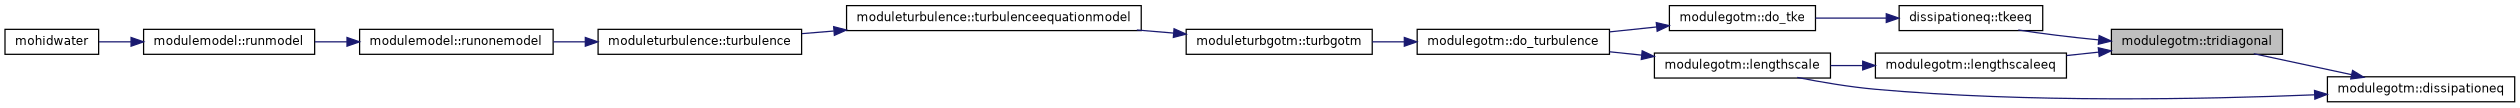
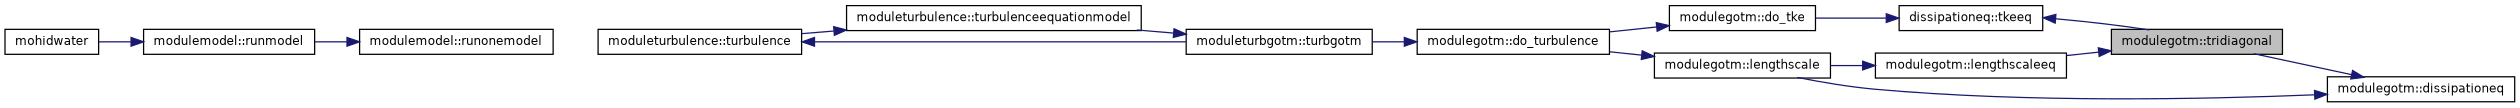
(2058, 35) -> (2103, 24)
(569, 42) -> (1000, 42)
